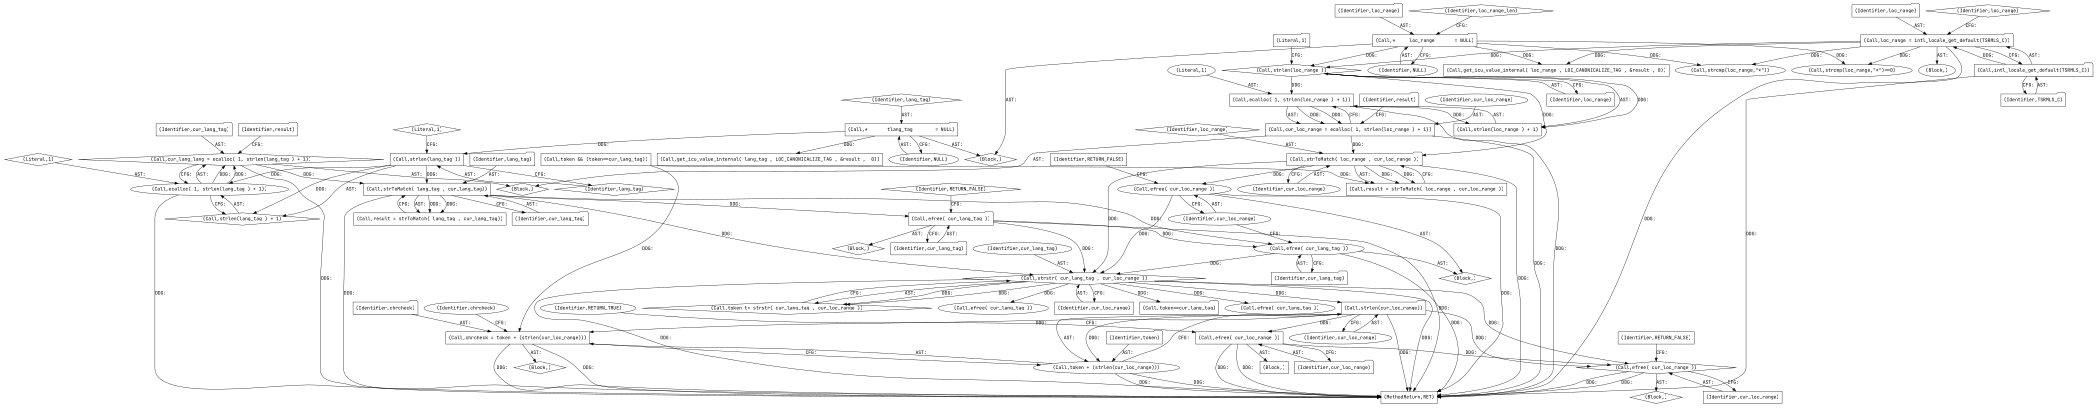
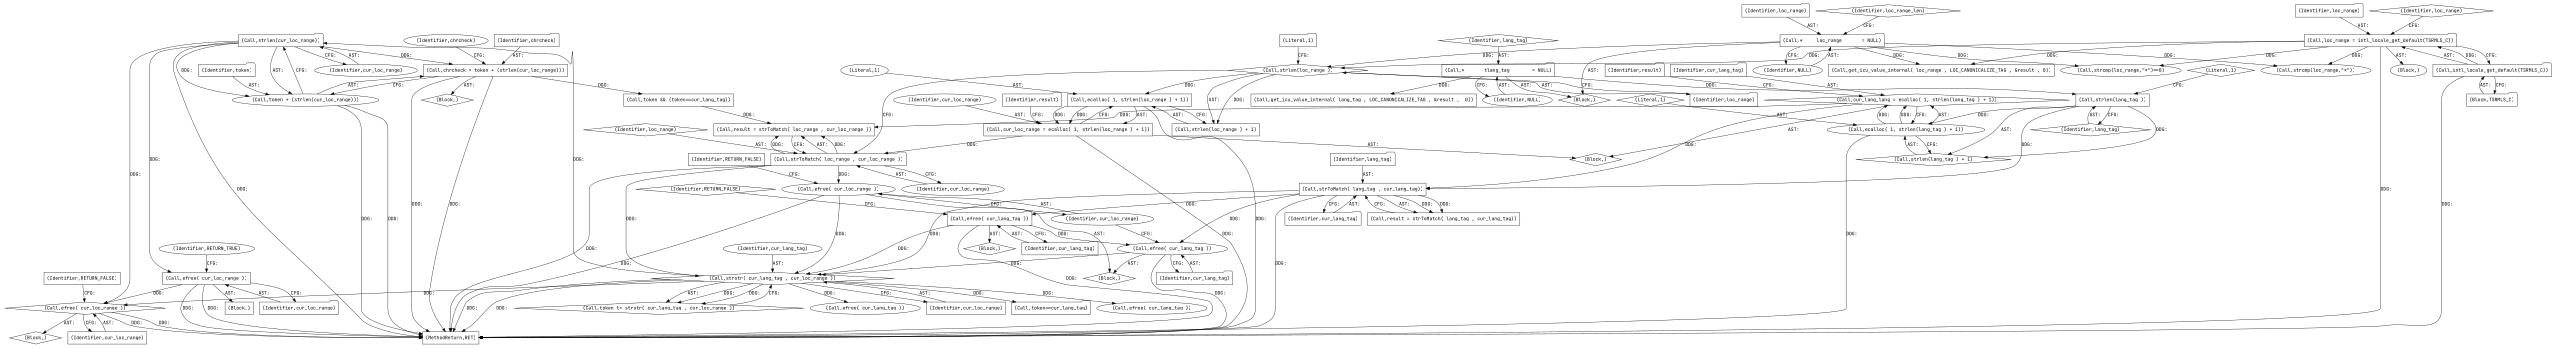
(2033, 100) -> (2492, 100)
(1460, 115) -> (1203, 115)
(1550, 115) -> (890, 115)
(620, 253) -> (585, 85)
(718, 395) -> (1361, 108)
